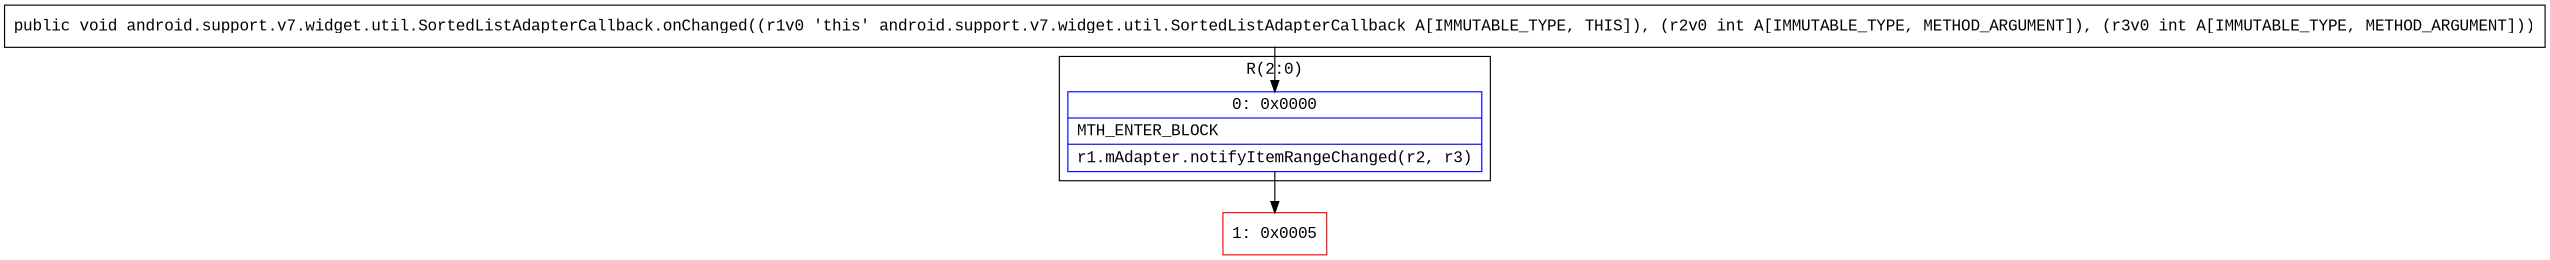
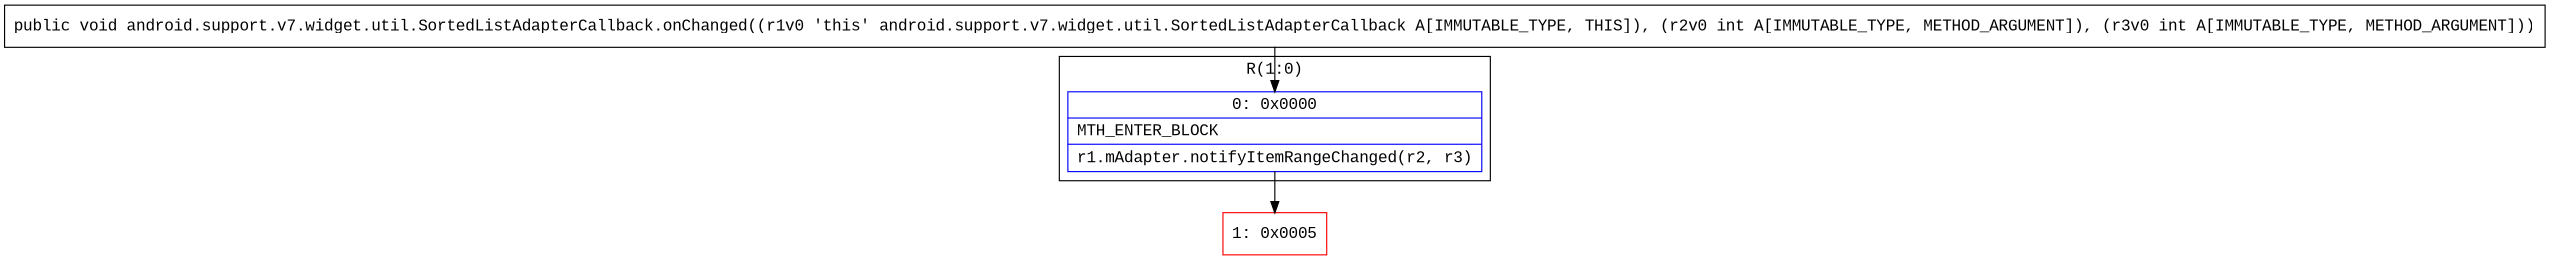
(1275, 70) -> (1275, 70)
